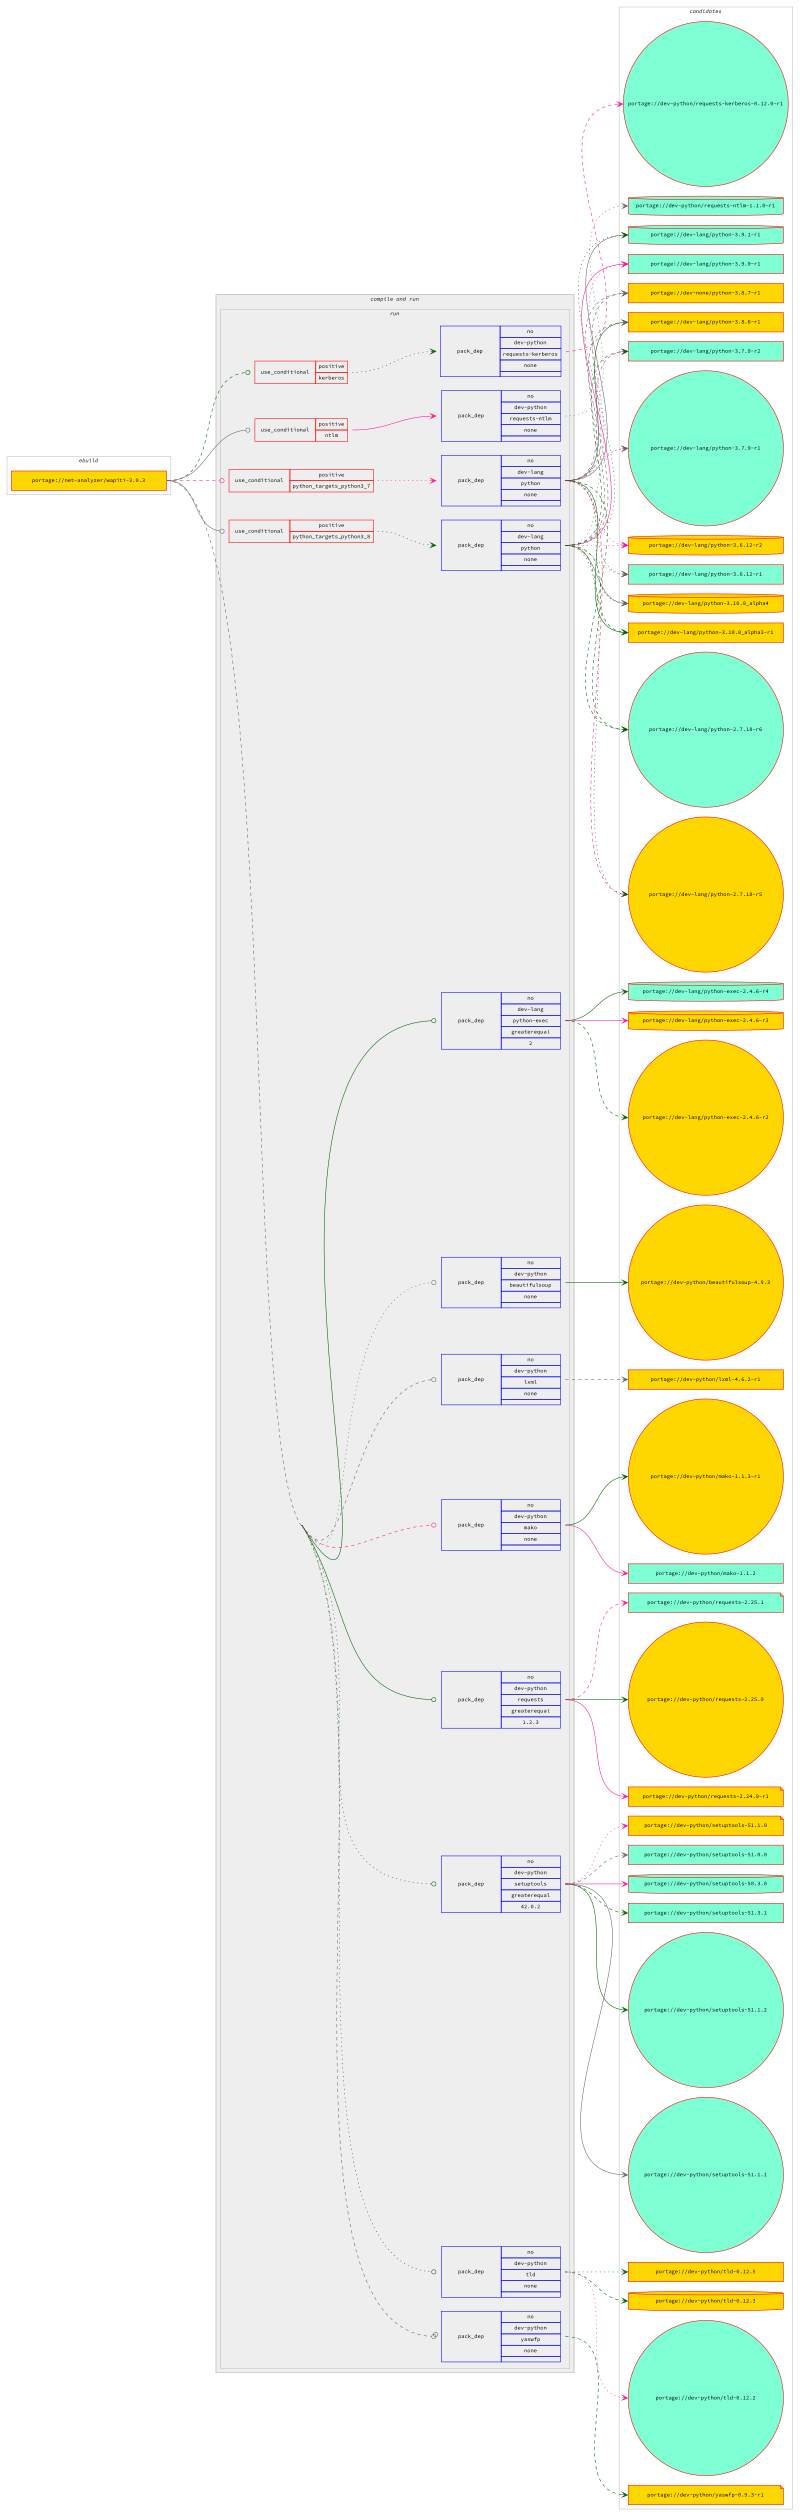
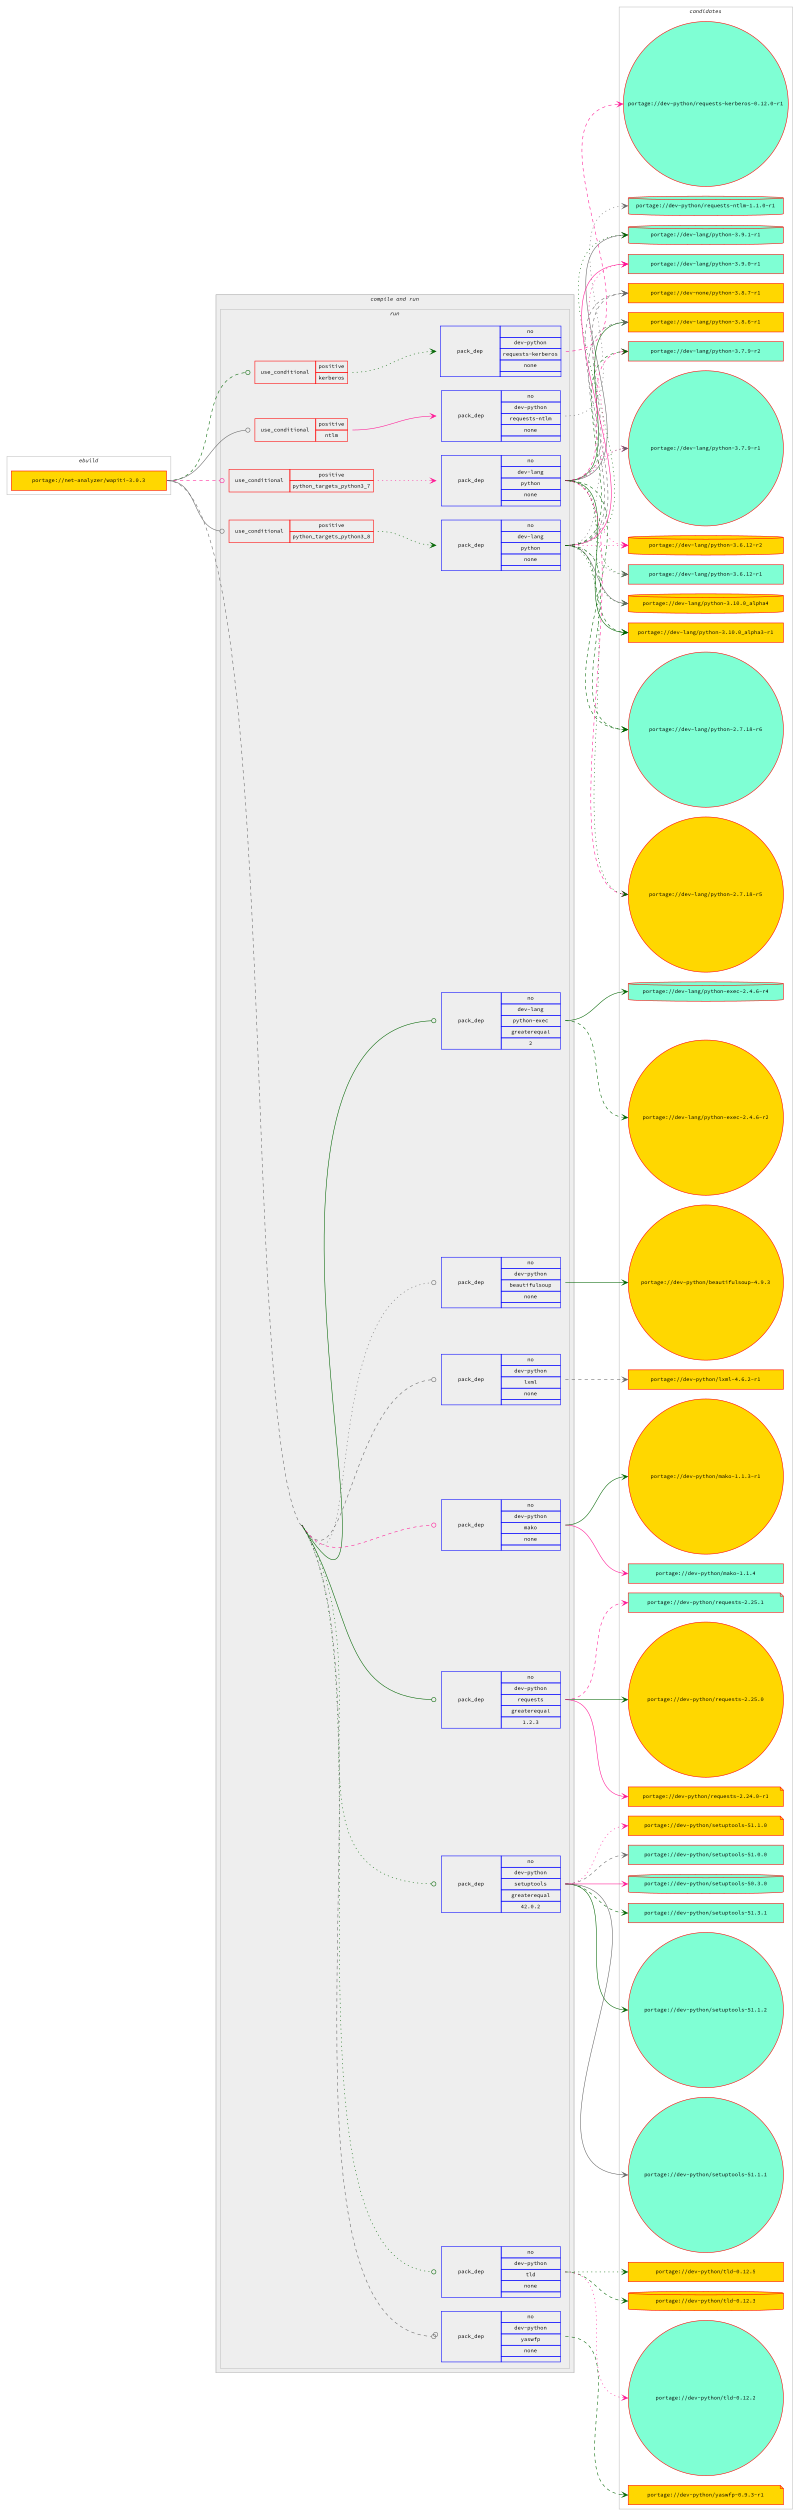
(706, 1021) -> none
(706, 1574) -> (706, 1574)
